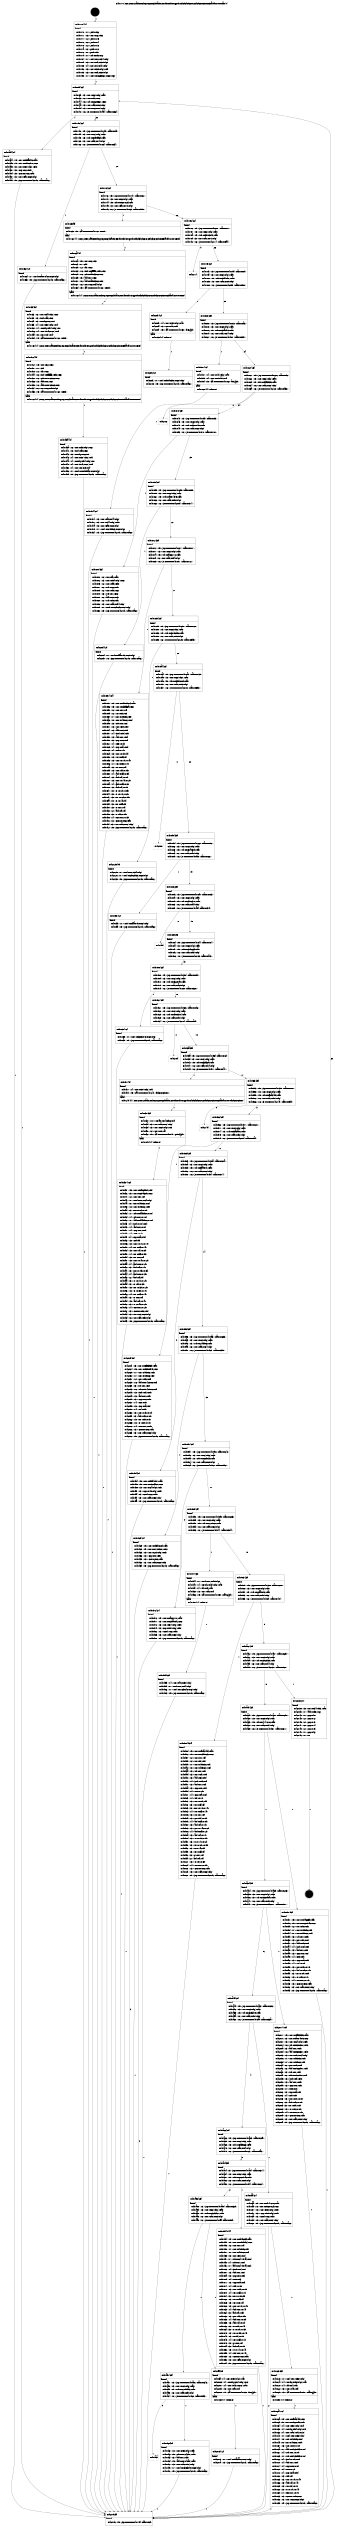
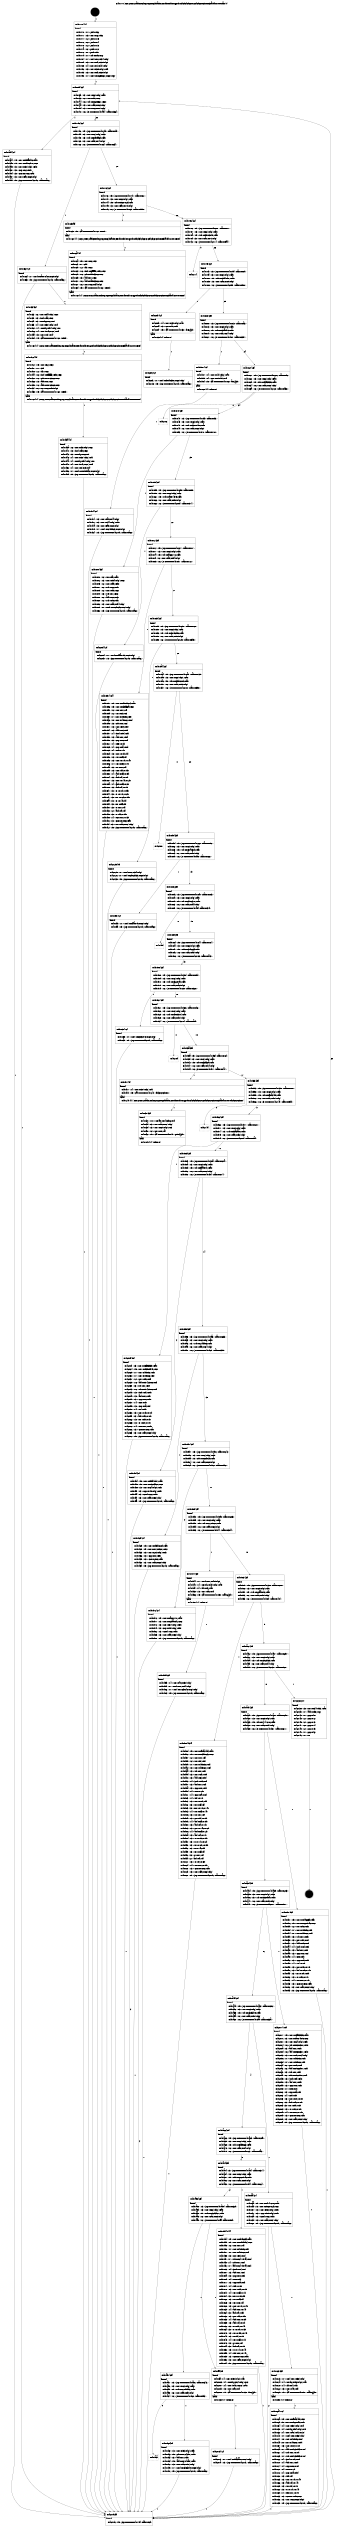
(105, 301) -> (57, 293)
(142, 1252) -> none
